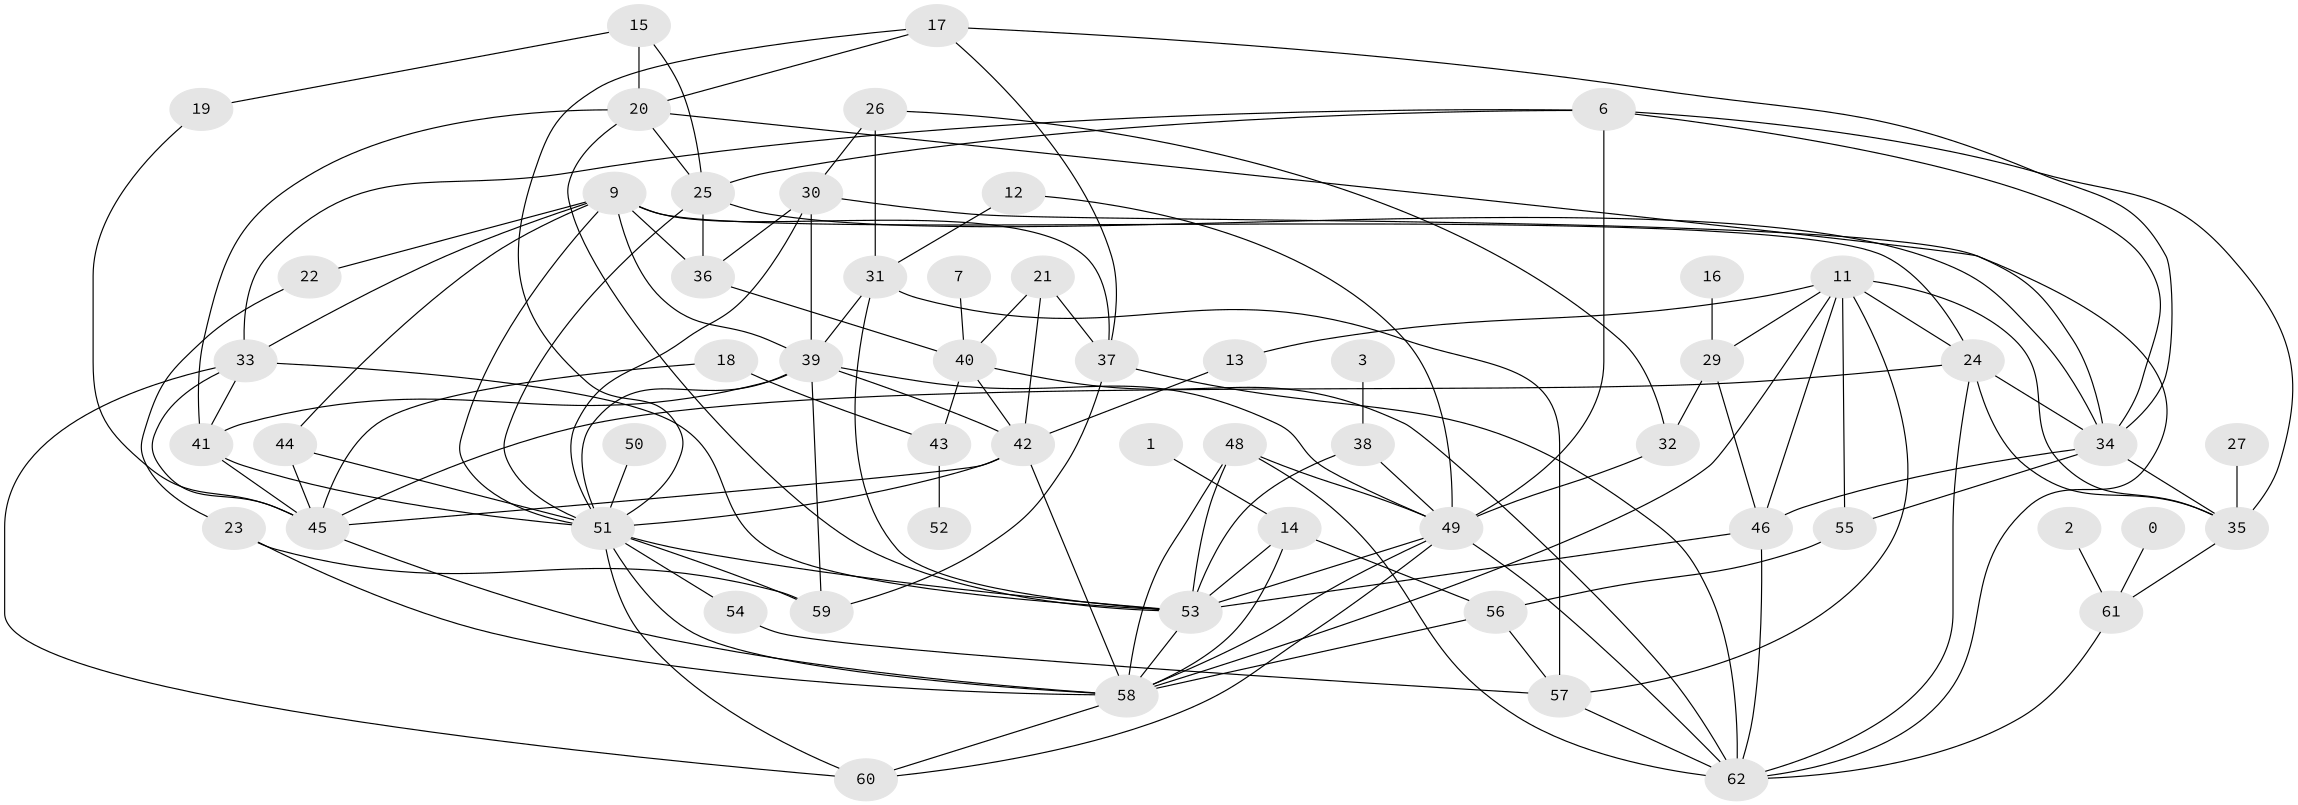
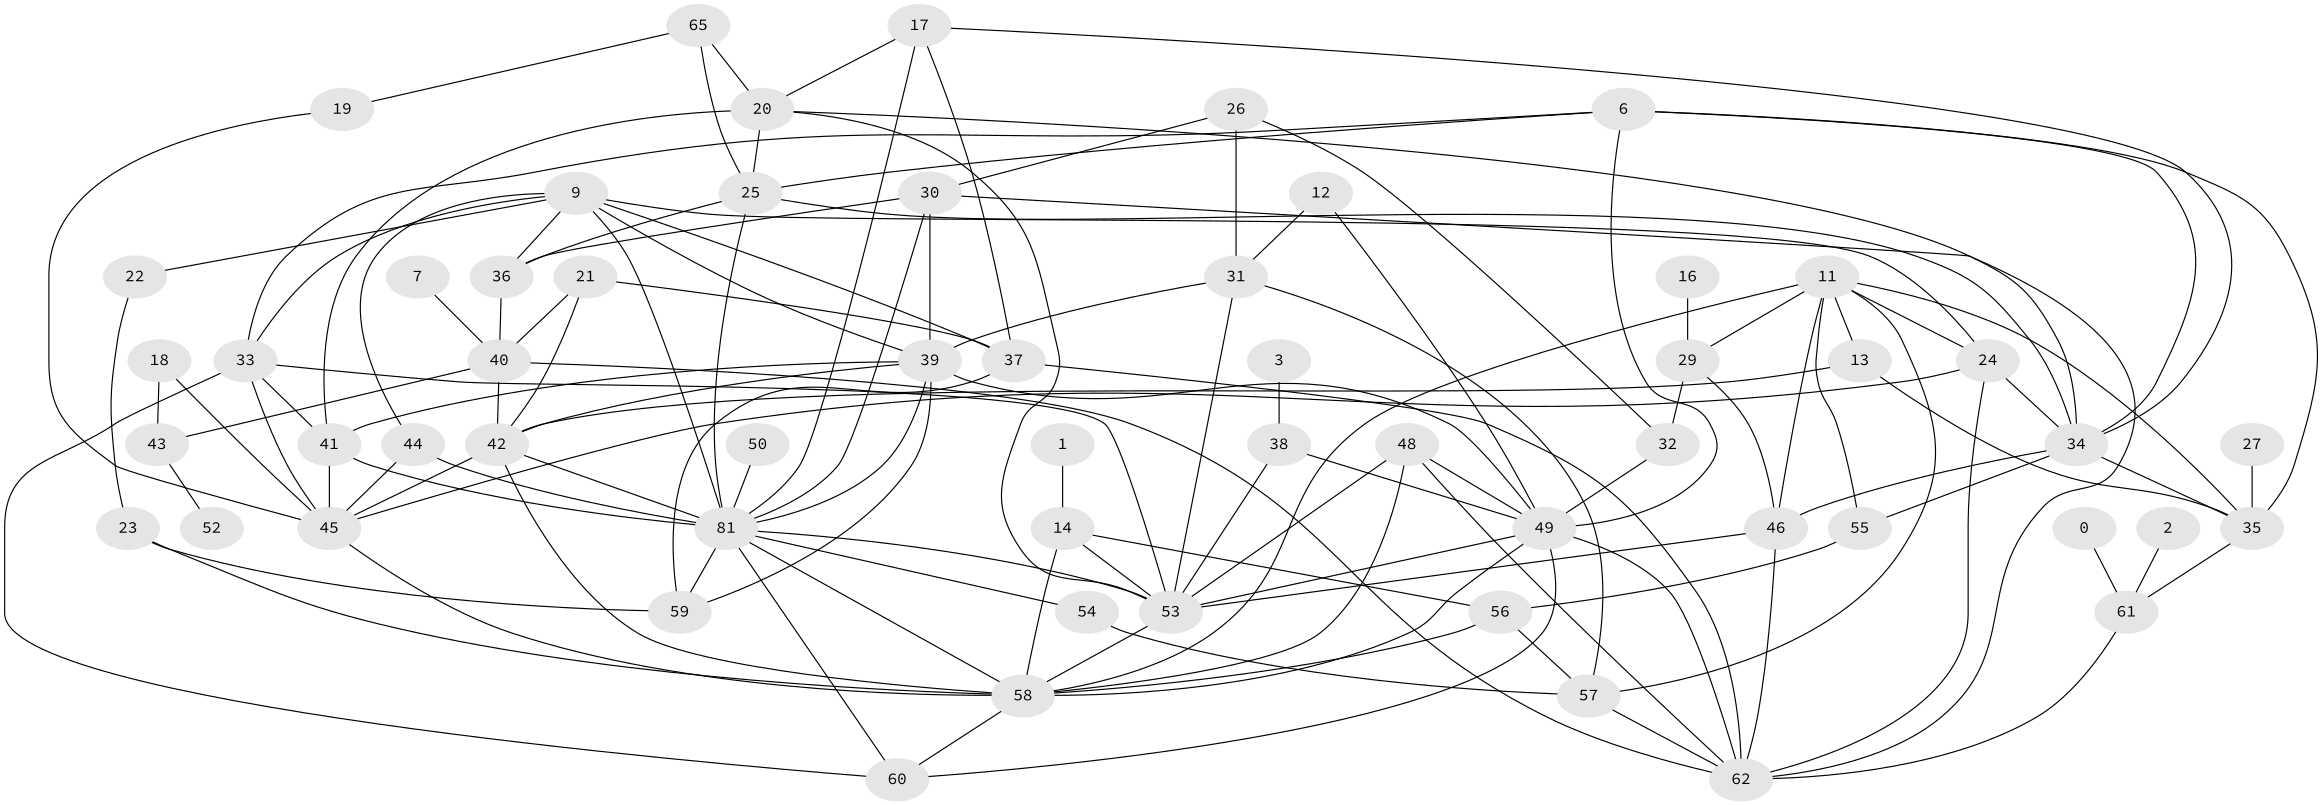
(639, 26) -> (698, 26)
(2055, 484) -> (2045, 469)
(603, 528) -> (726, 528)
